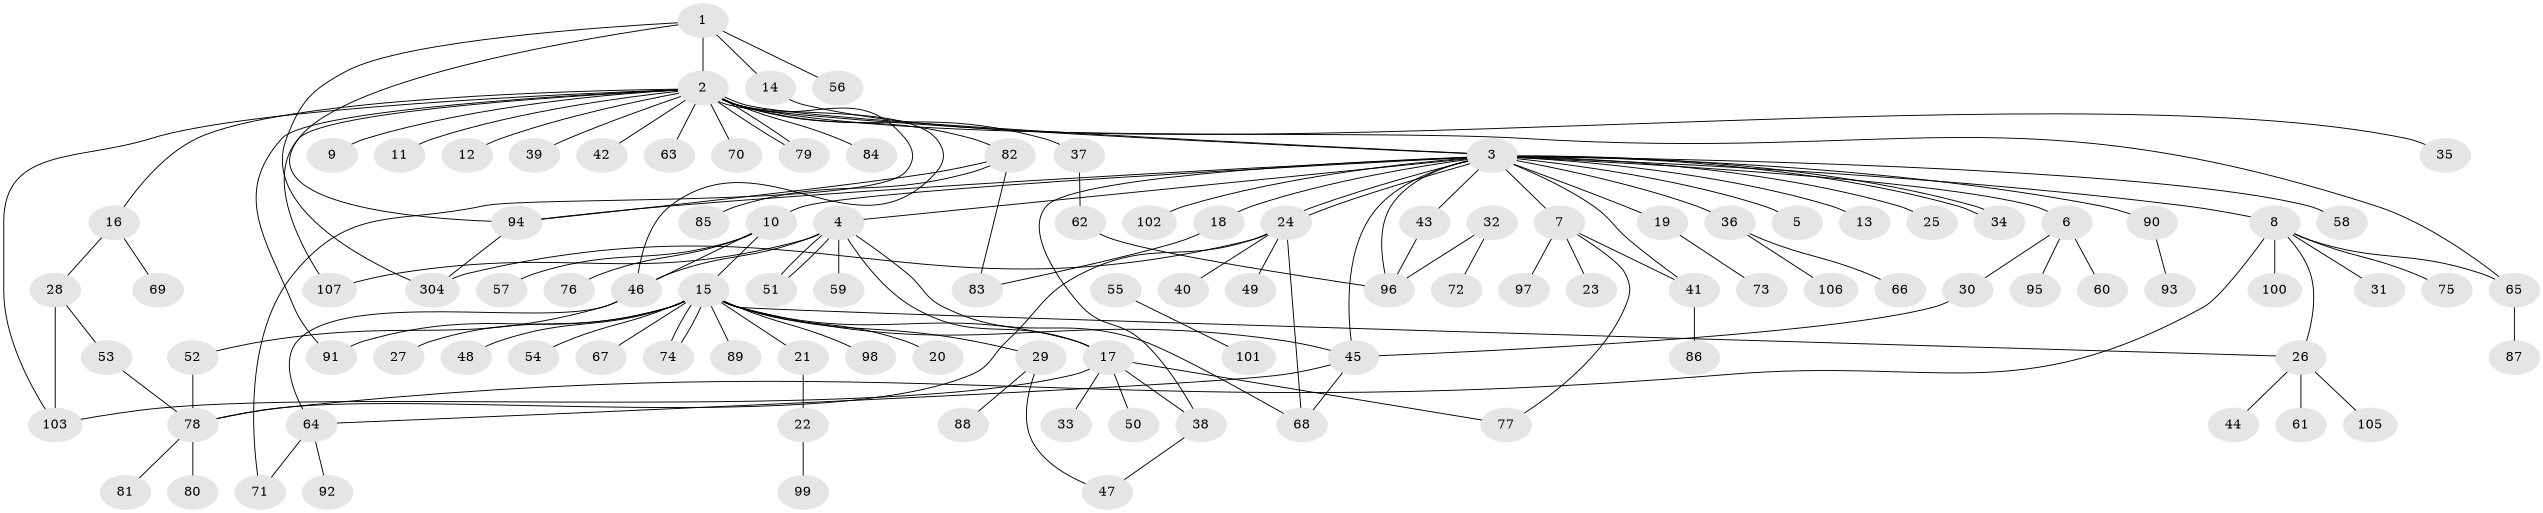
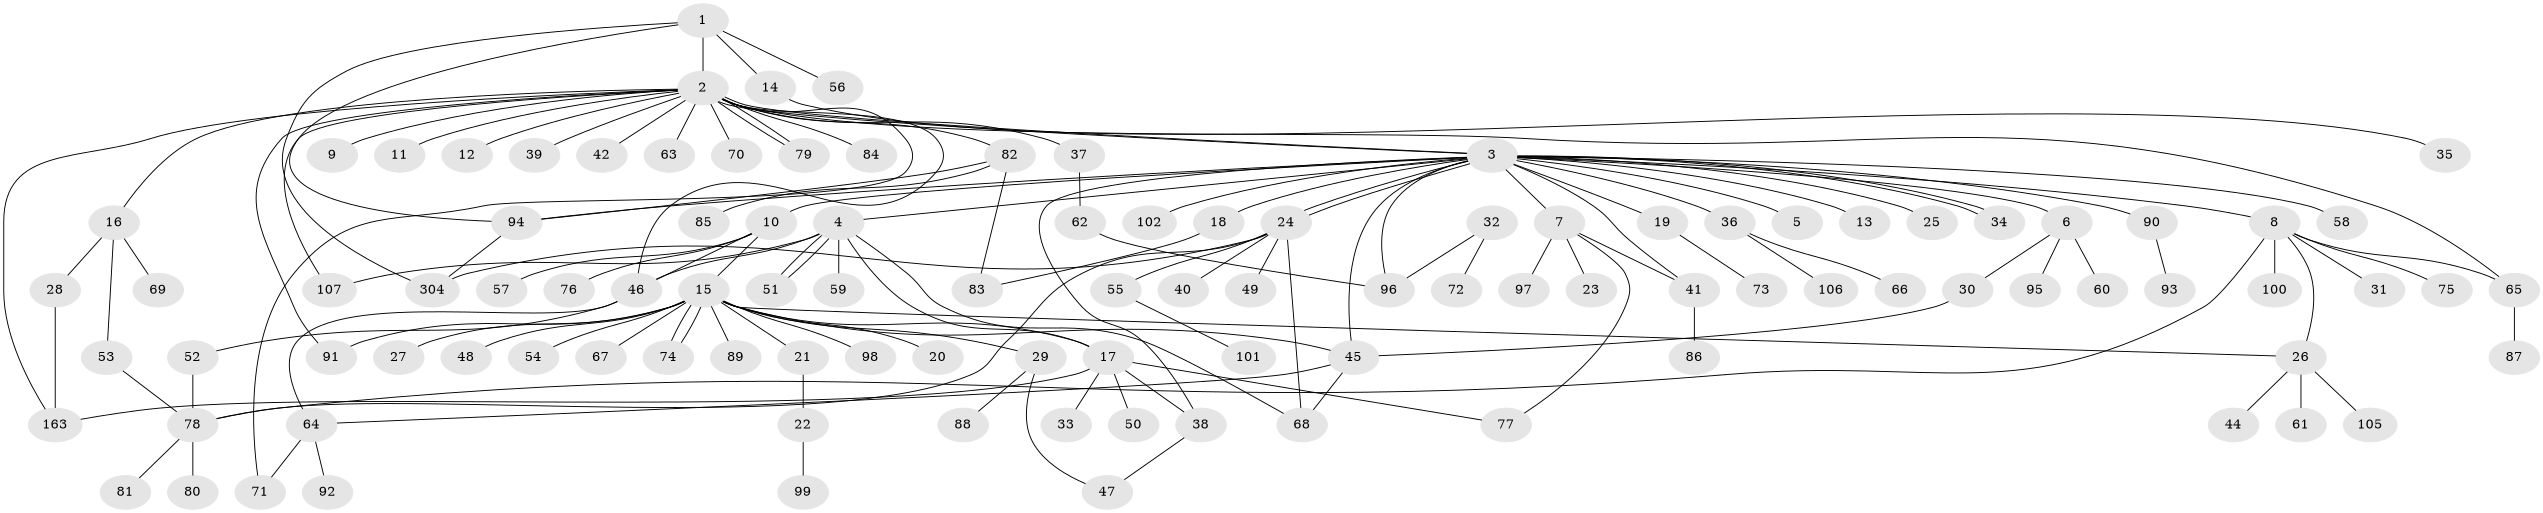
(1425, 223) -> none
none -> (1181, 262)
(81, 324) -> (110, 290)
(55, 425) -> (55, 425)
